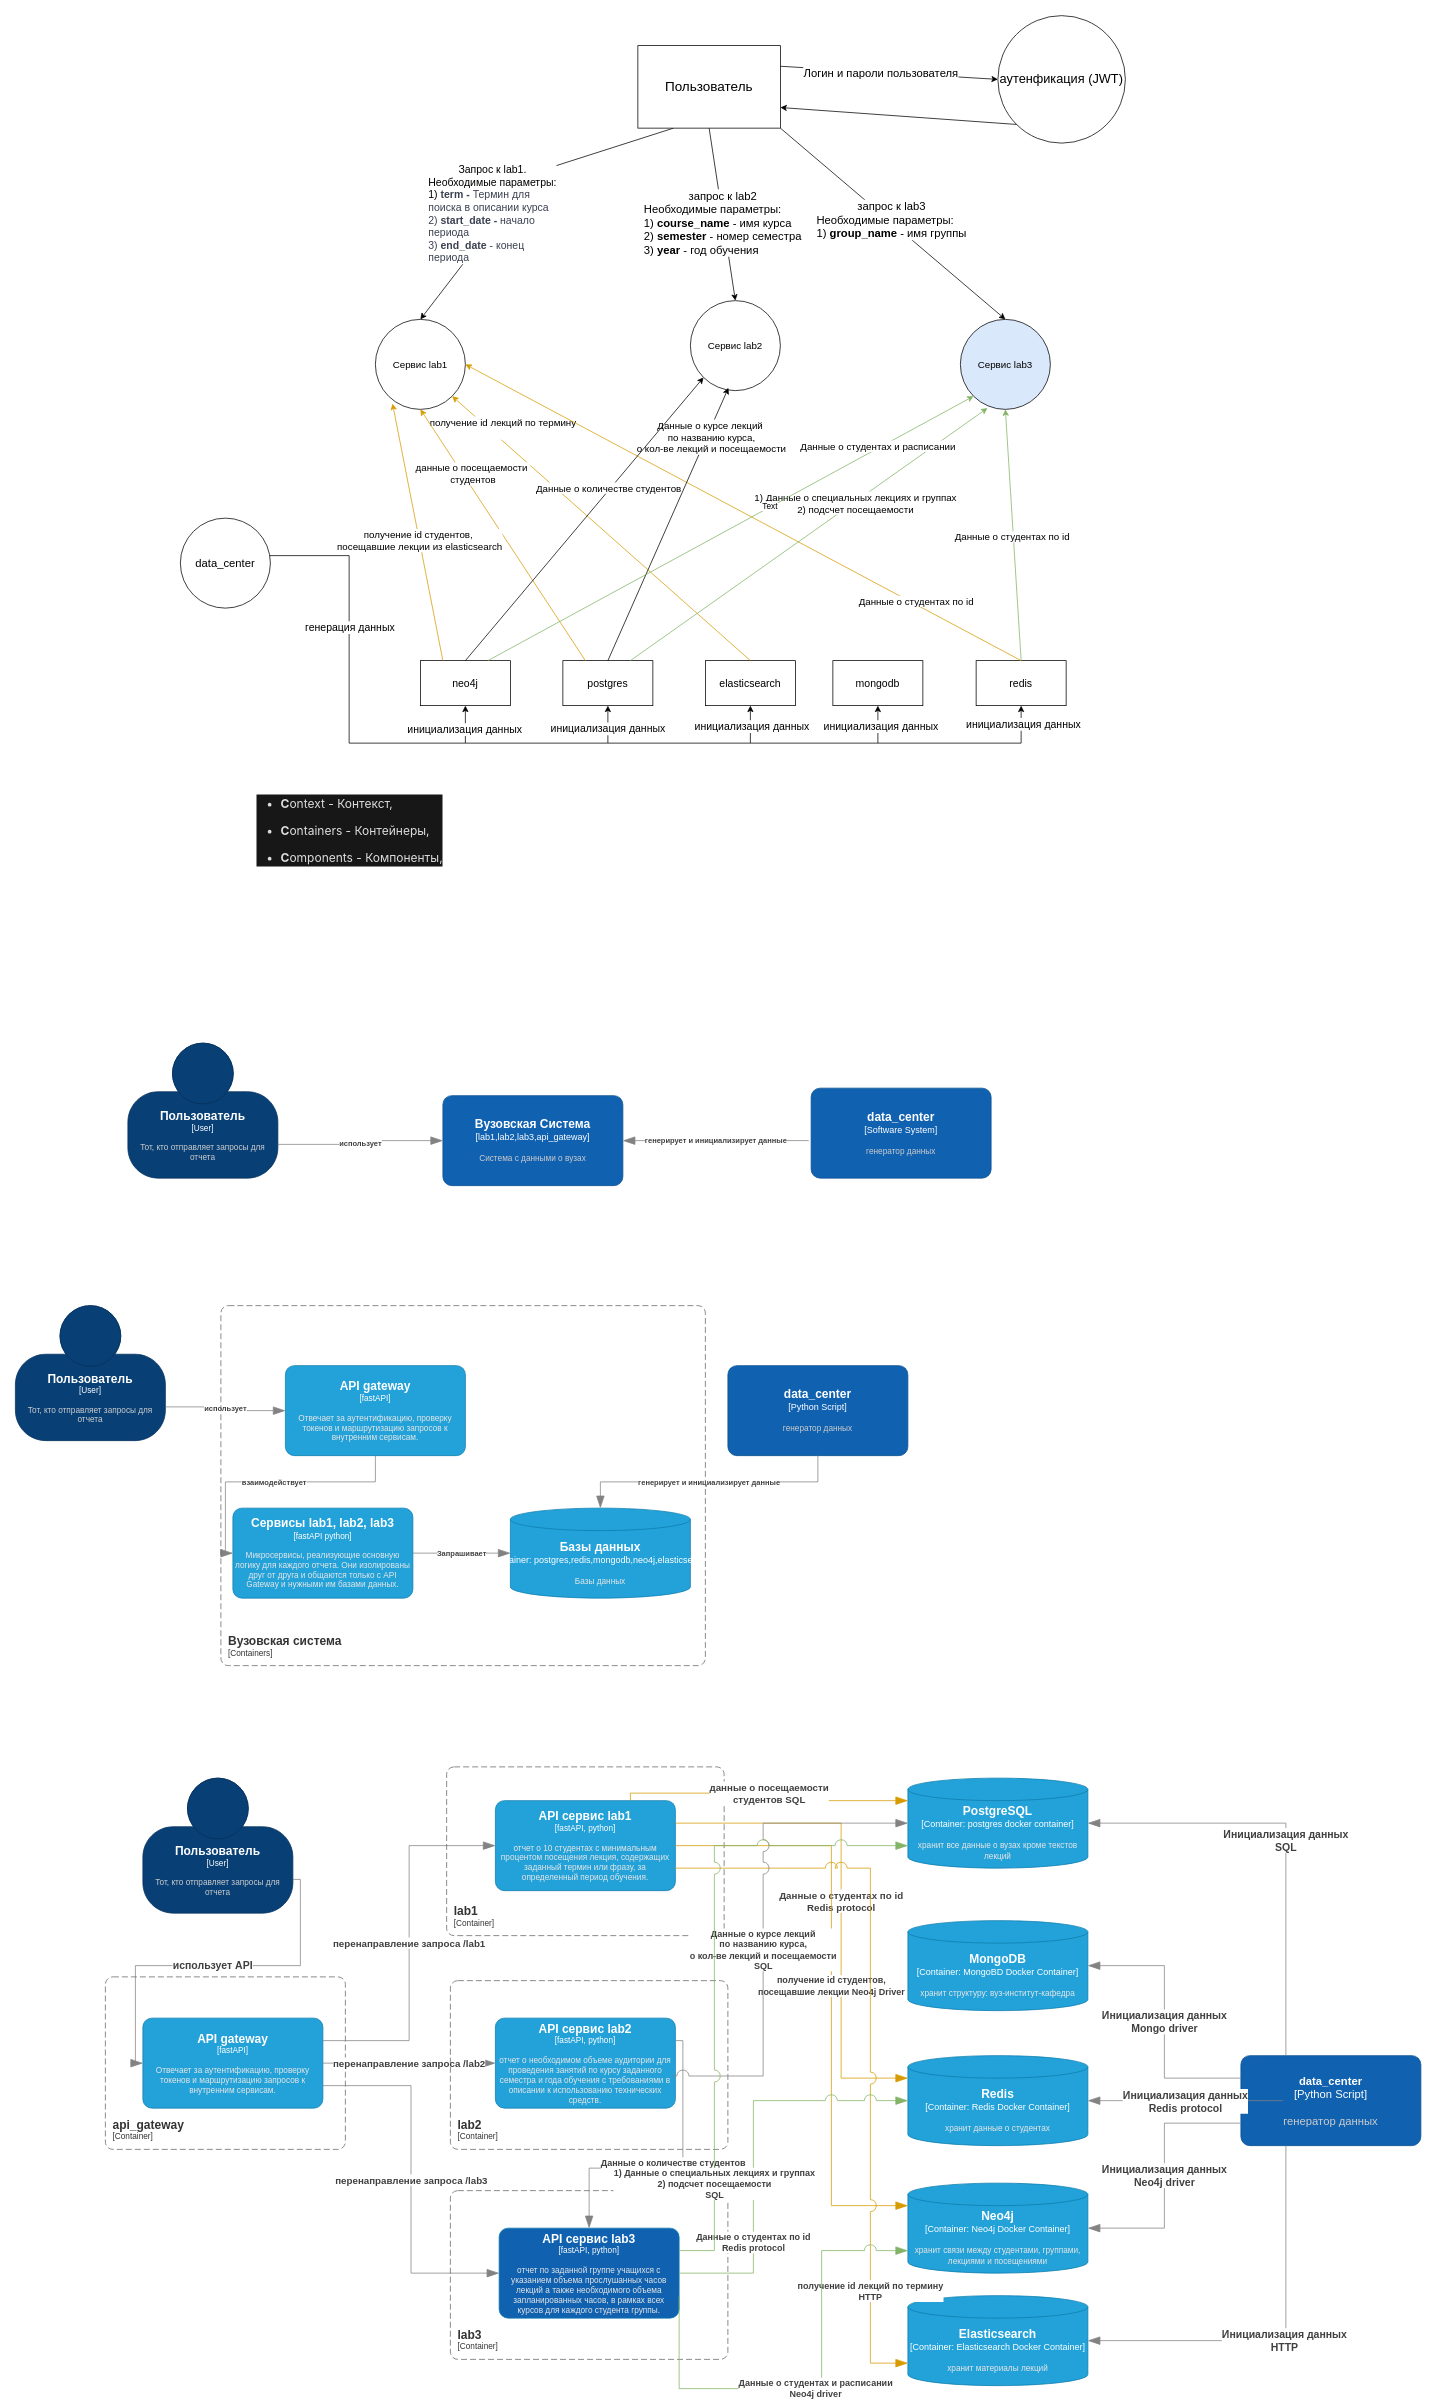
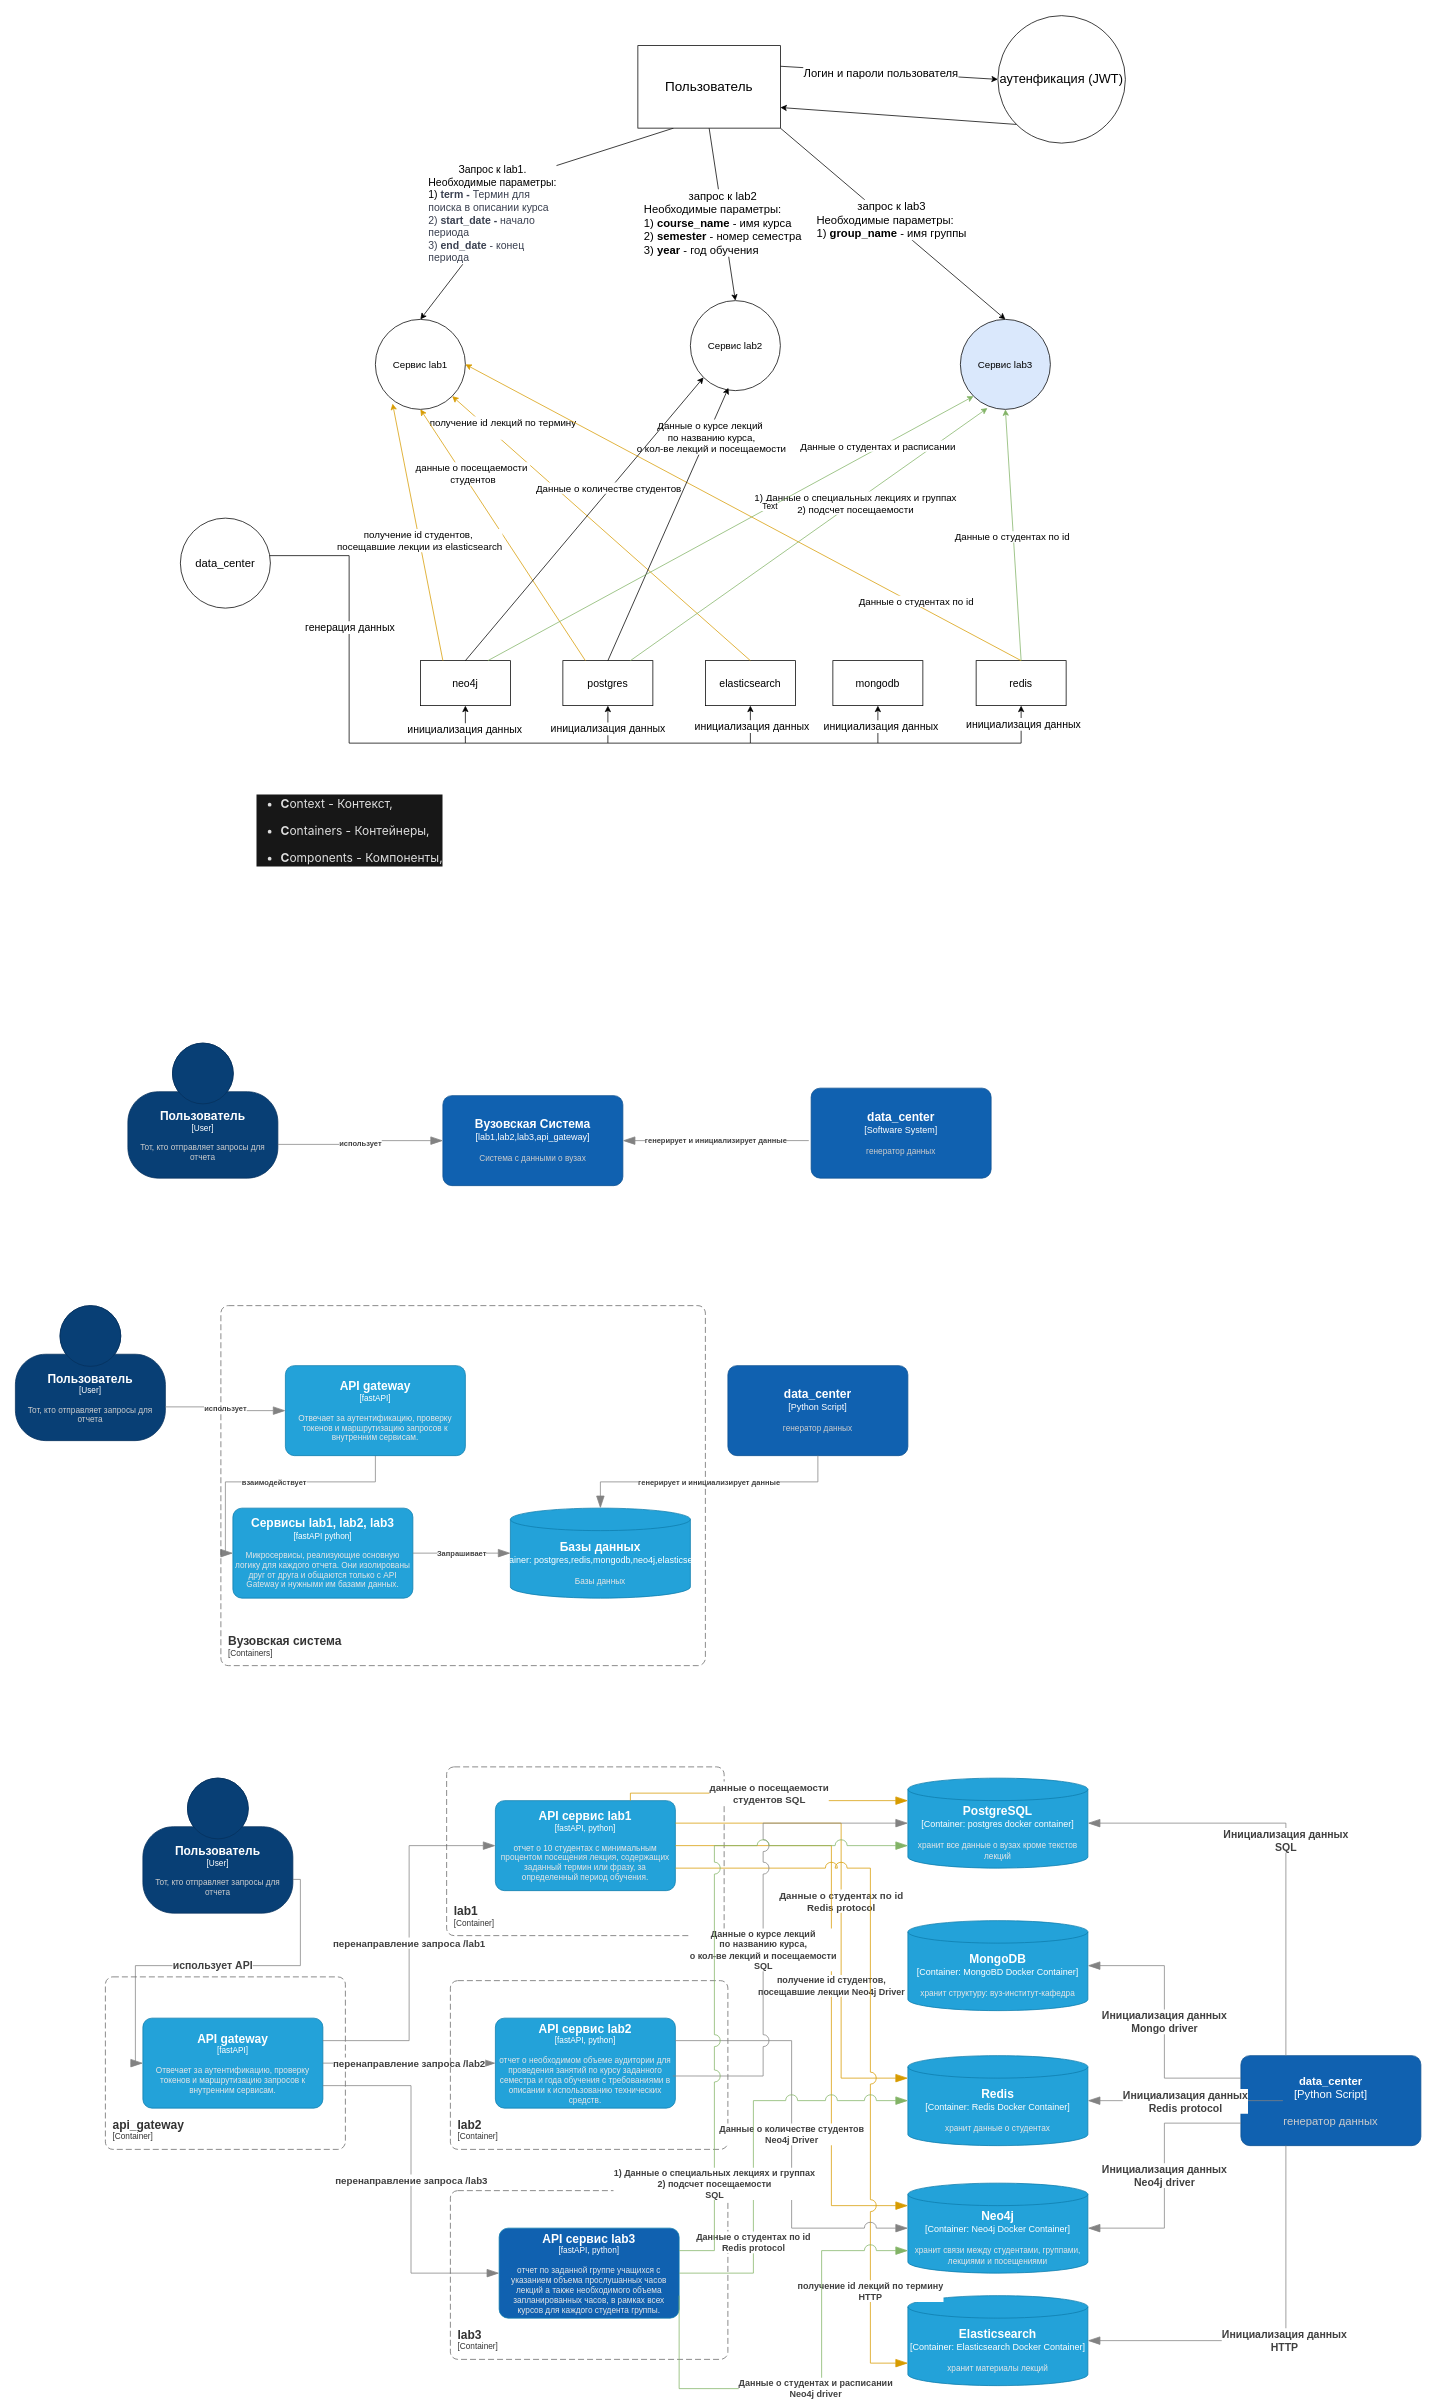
(604, 2168) -> (792, 2133)
